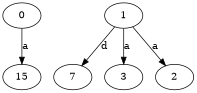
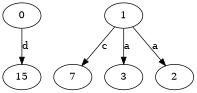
(25, 46) -> (25, 46)
(105, 46) -> (105, 46)
